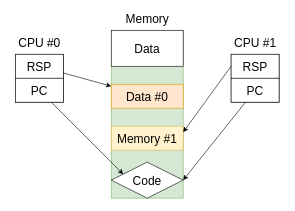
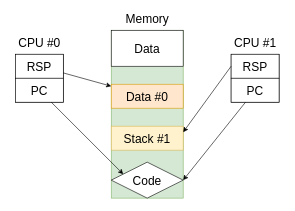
(147, 138) -> (147, 138)
